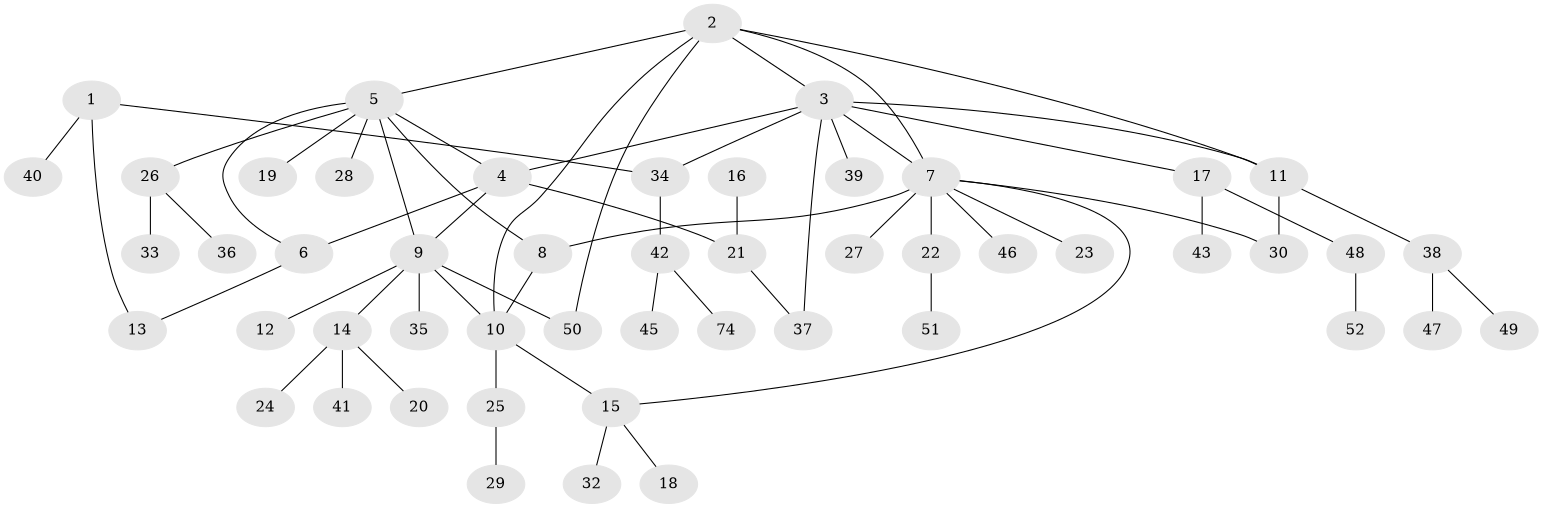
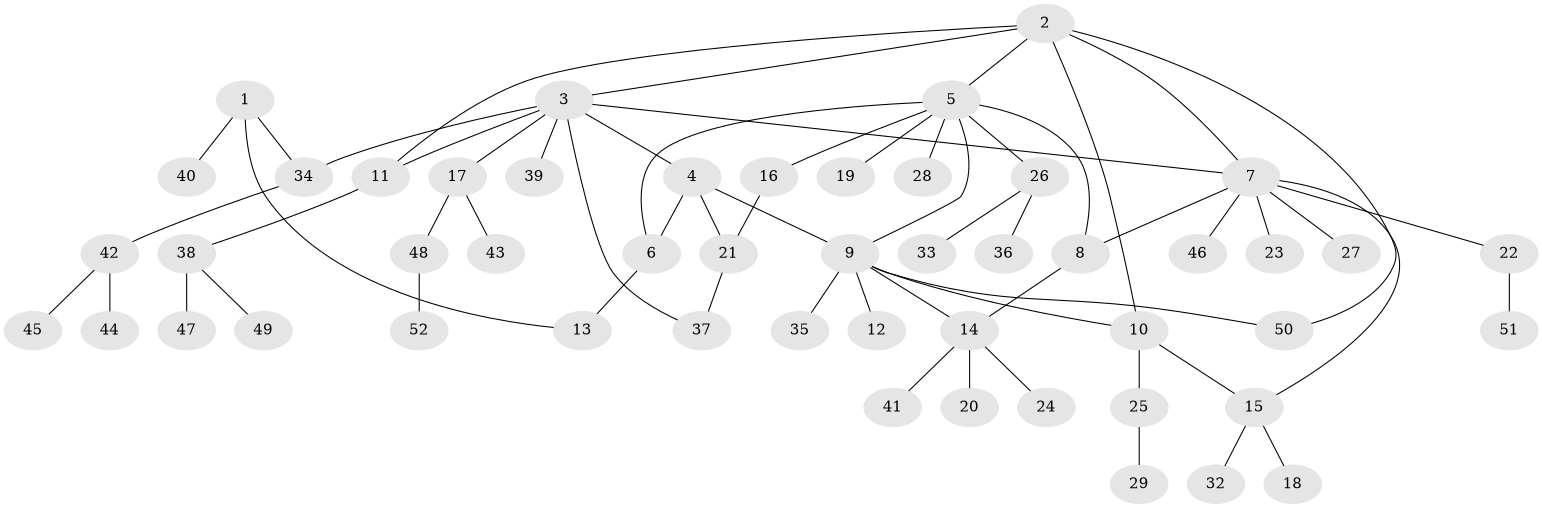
(434, 136) -> (852, 139)
(1279, 254) -> none
(519, 292) -> (1027, 291)
(726, 331) -> (110, 331)
